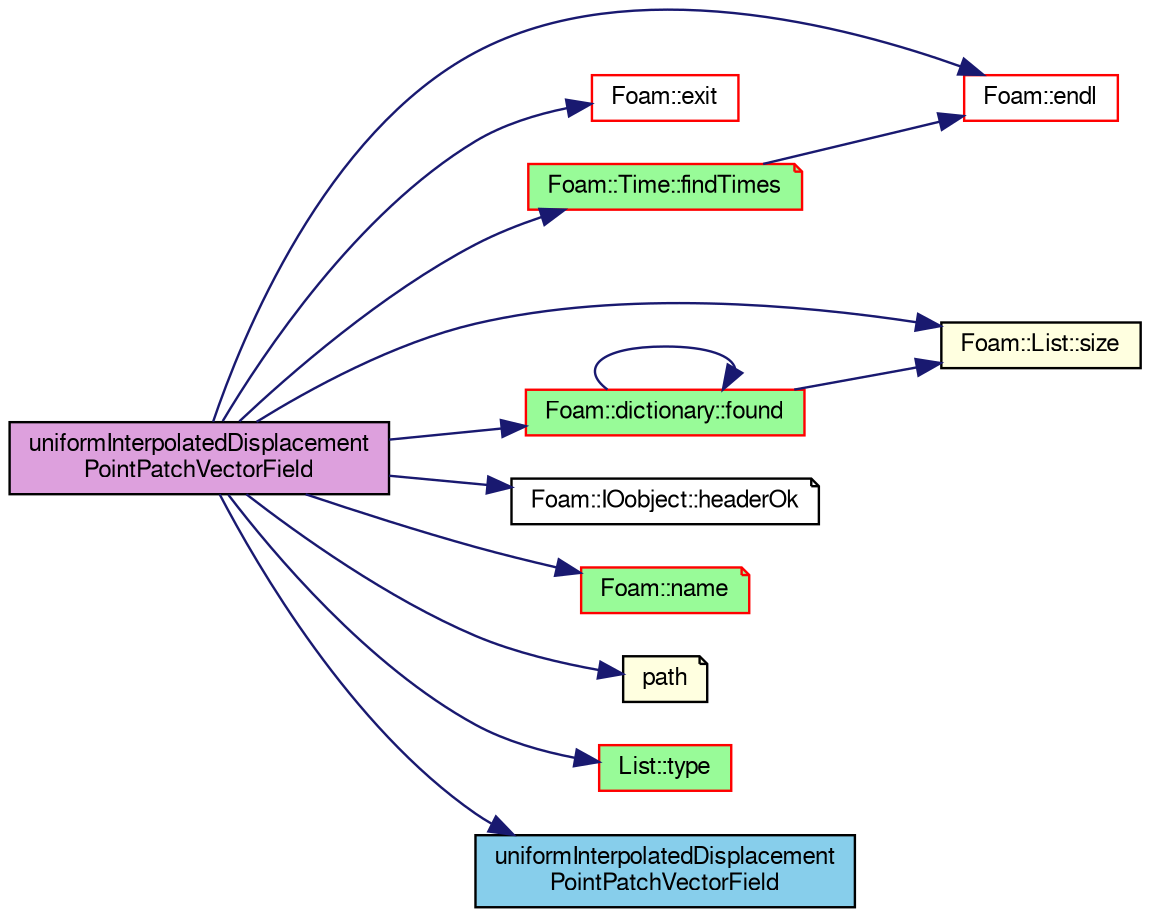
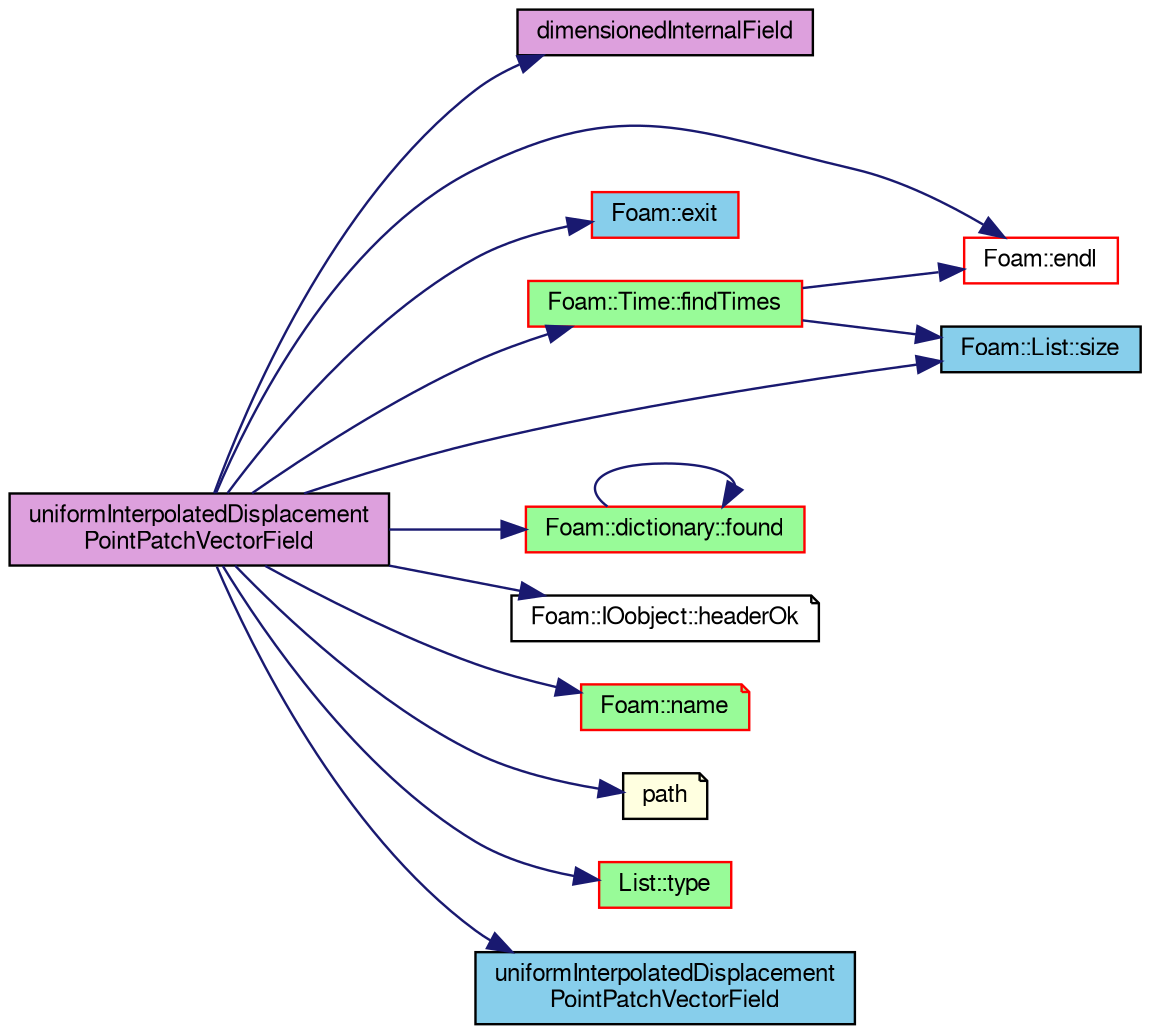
none -> (665, 32)
(665, 98) -> (665, 215)
(665, 187) -> (665, 304)
(1041, 345) -> (1041, 349)
(856, 378) -> (859, 327)
